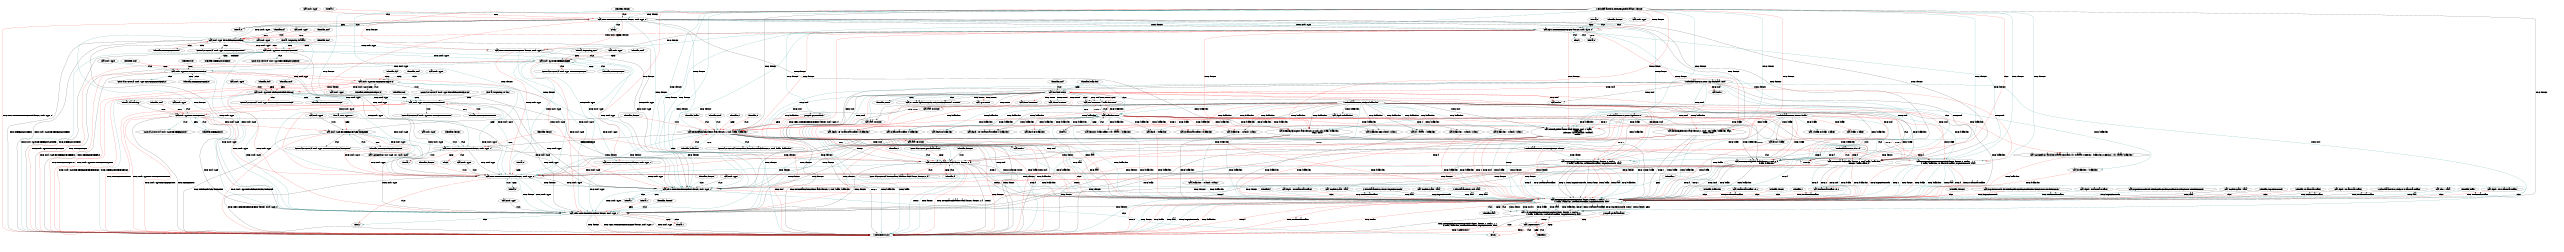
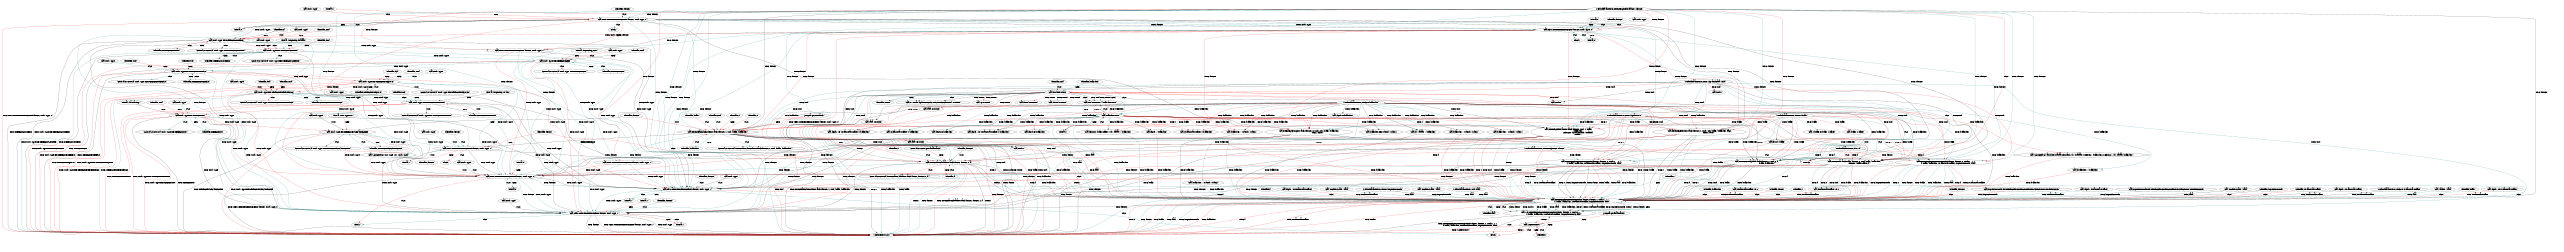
(235, 56) -> (235, 56)
(2443, 189) -> (2443, 189)
